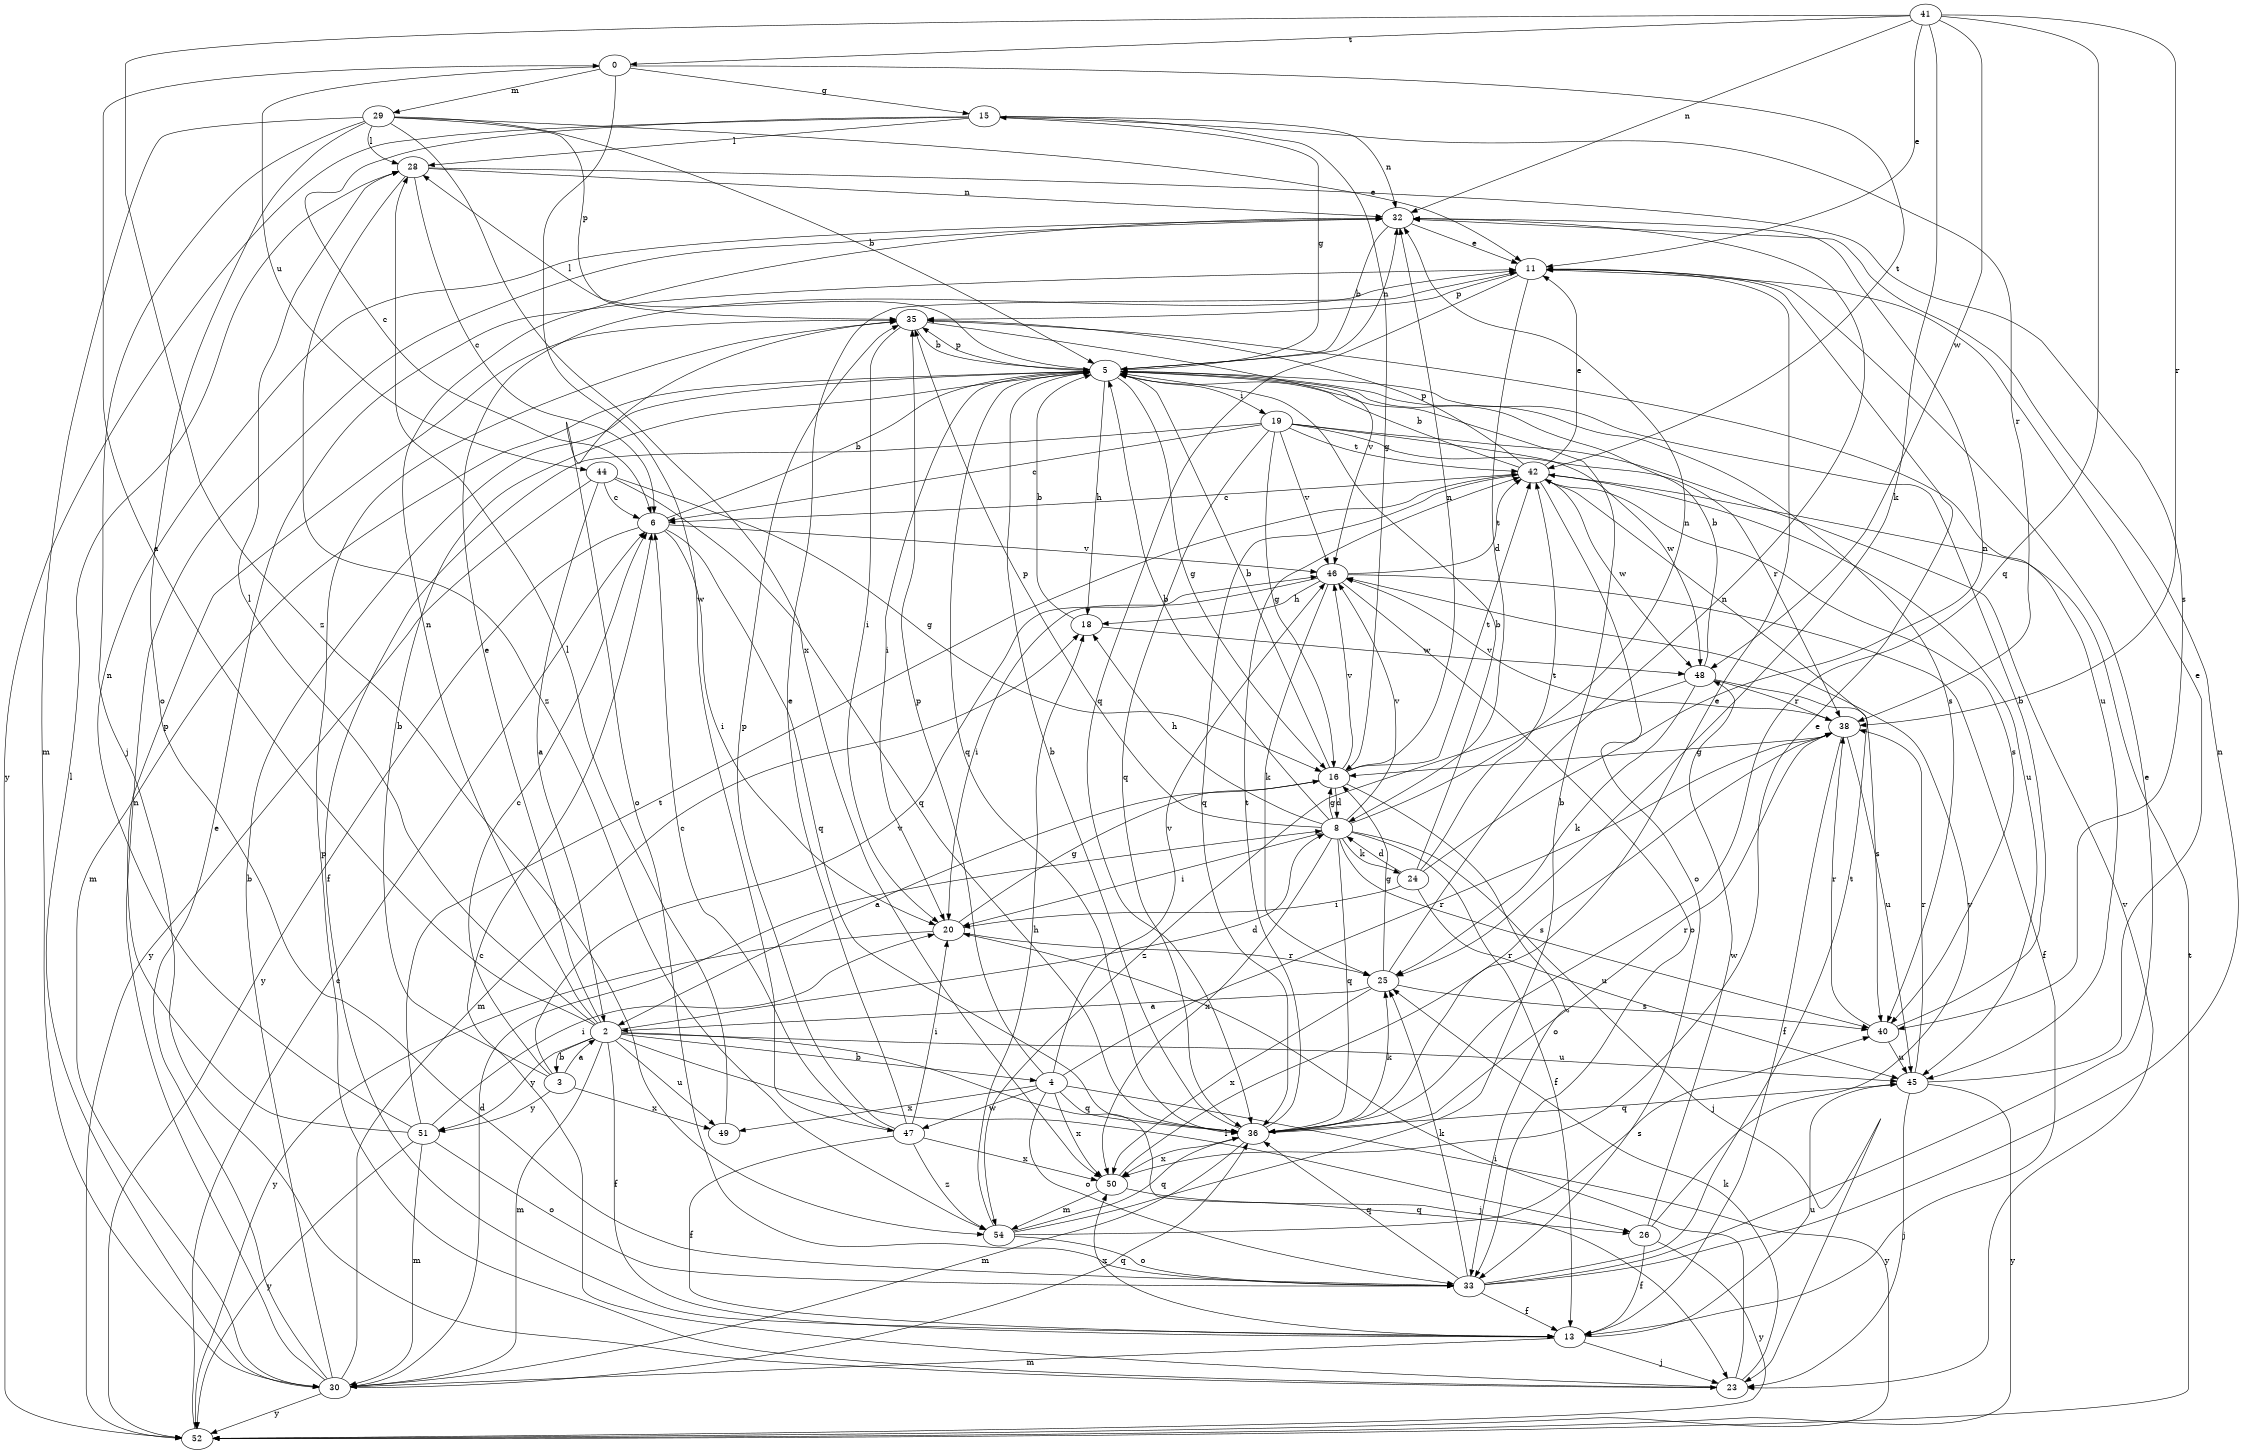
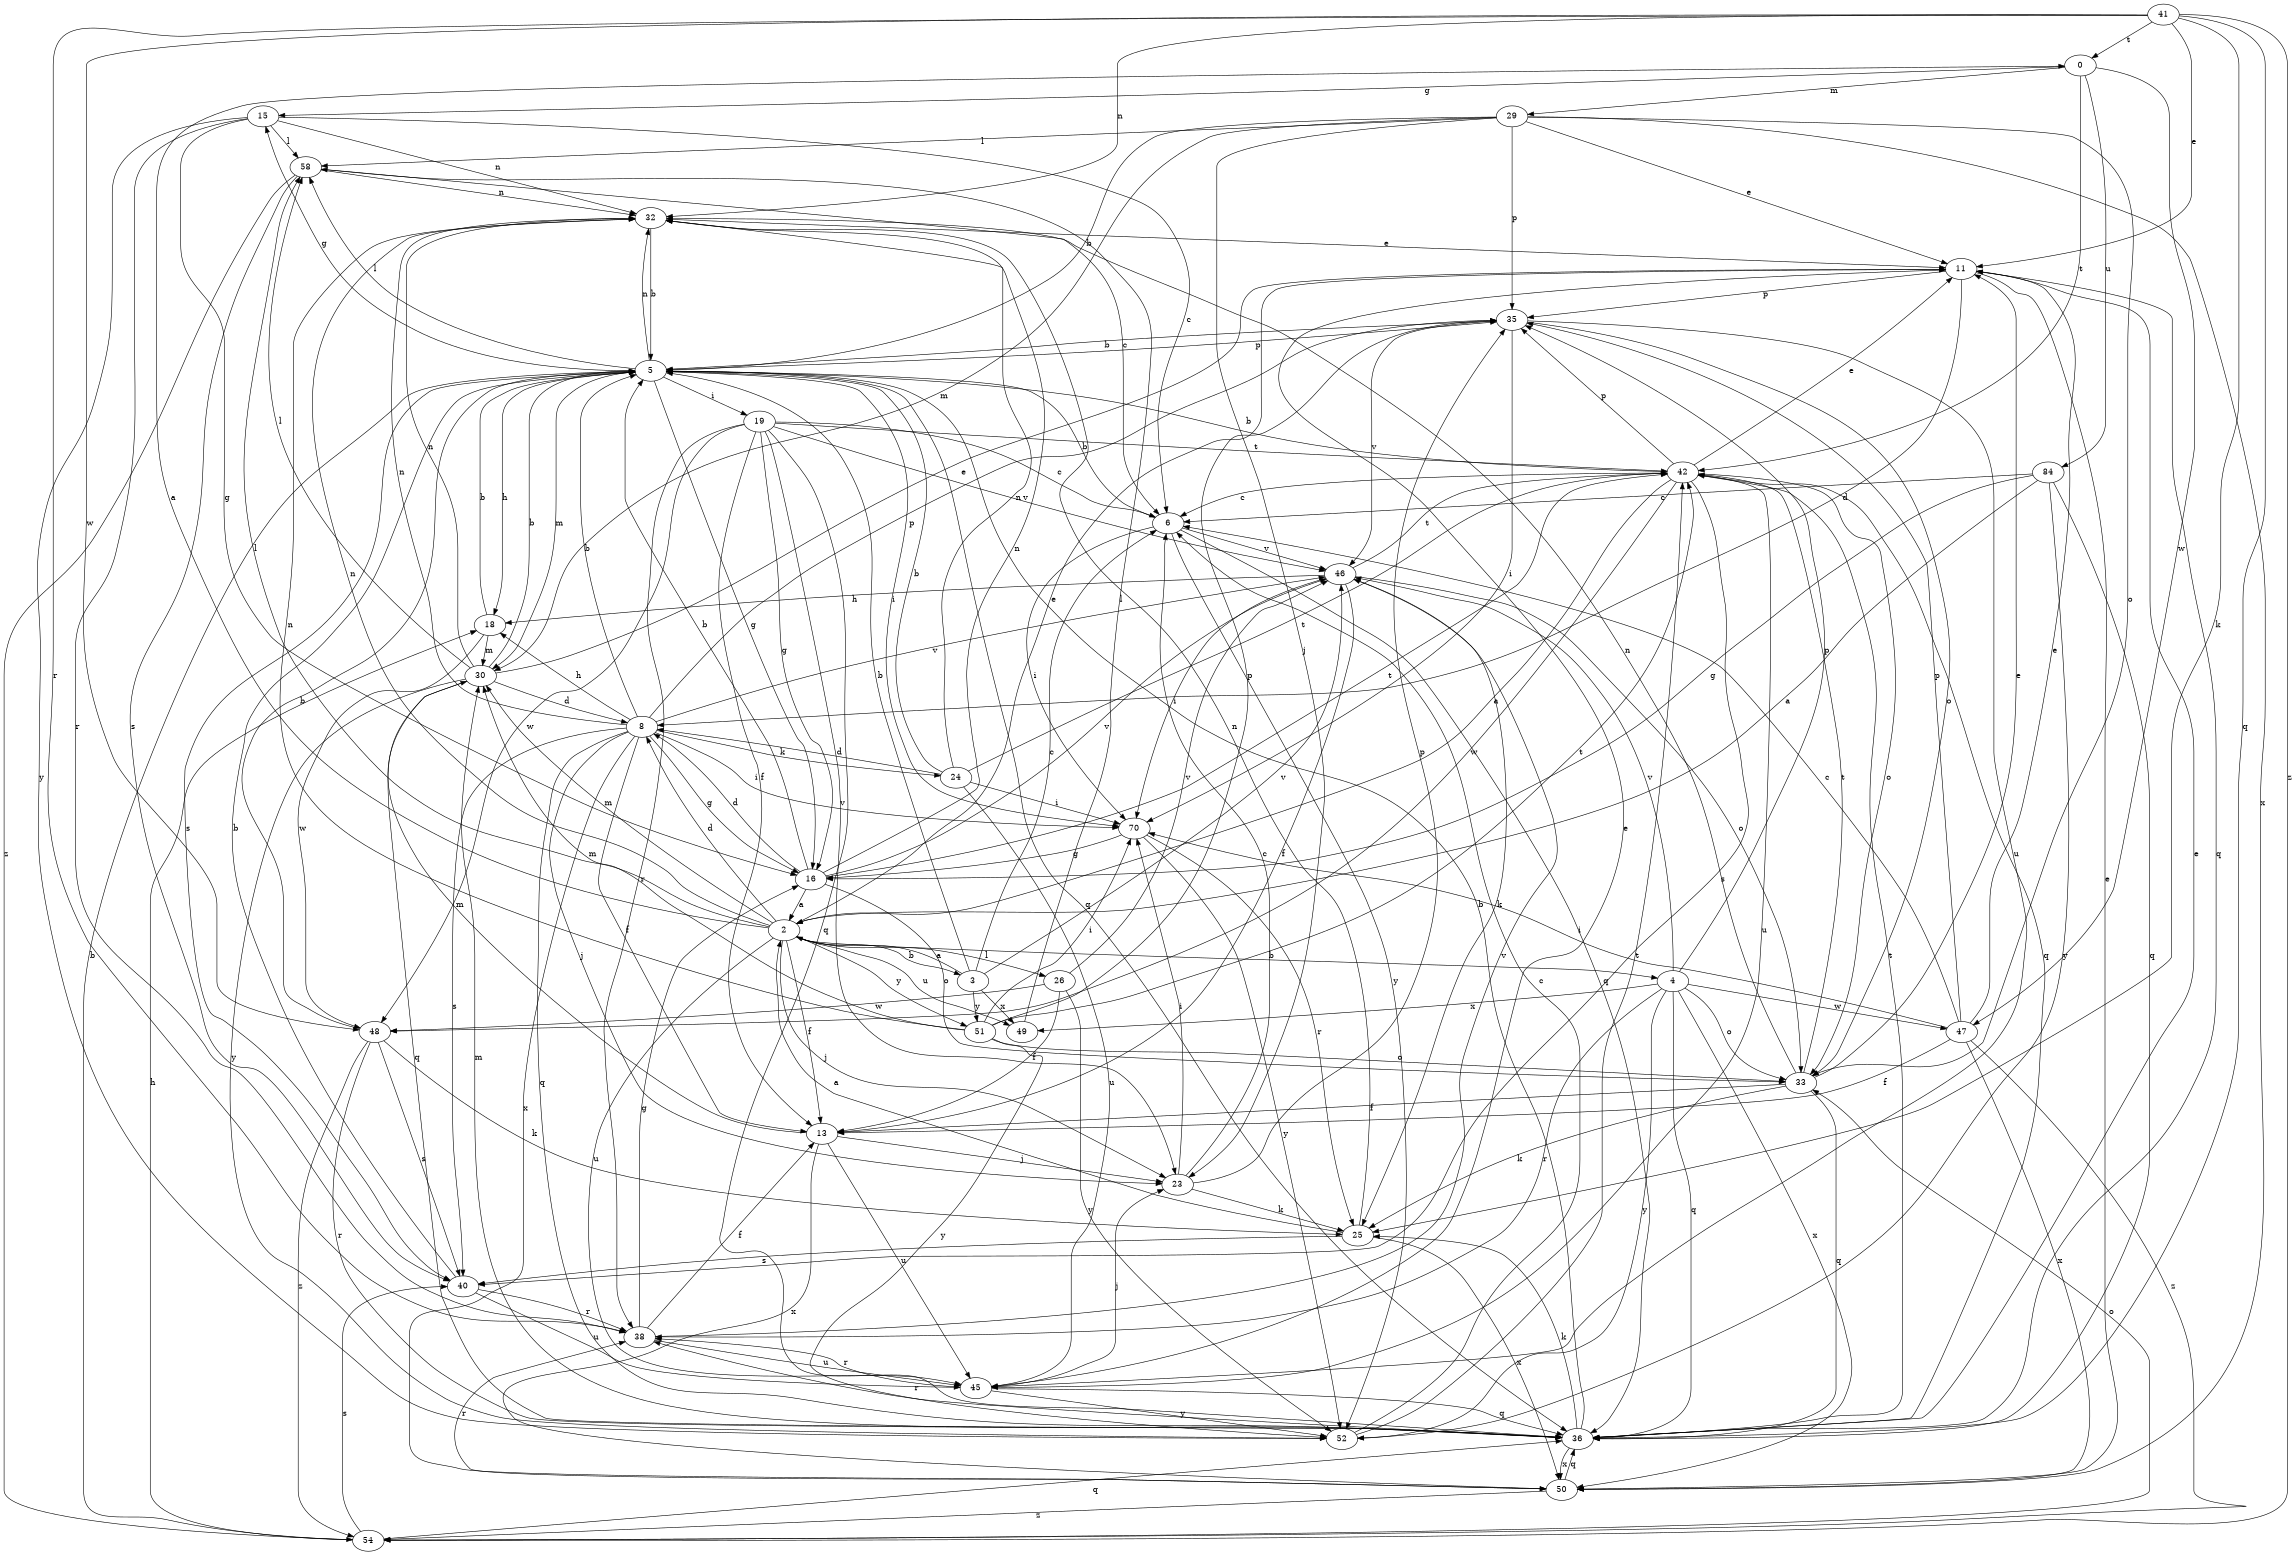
(413, 167) -> (306, 167)
(602, 472) -> (2048, 472)
(1771, 697) -> (441, 1373)
none -> (1297, 806)
(1386, 874) -> none
(602, 881) -> (486, 648)
(949, 930) -> (1134, 829)
(1067, 1210) -> (1038, 1515)
(1375, 1210) -> (1569, 1467)
